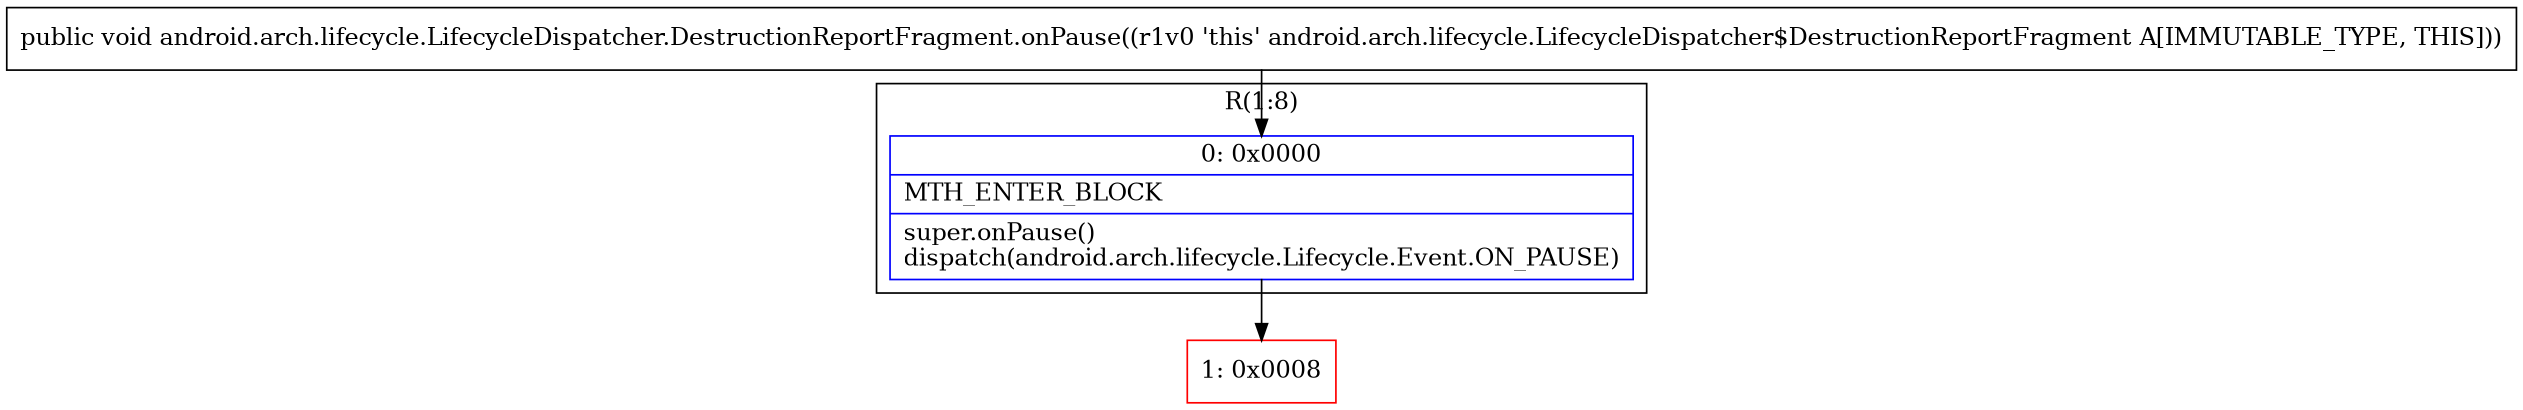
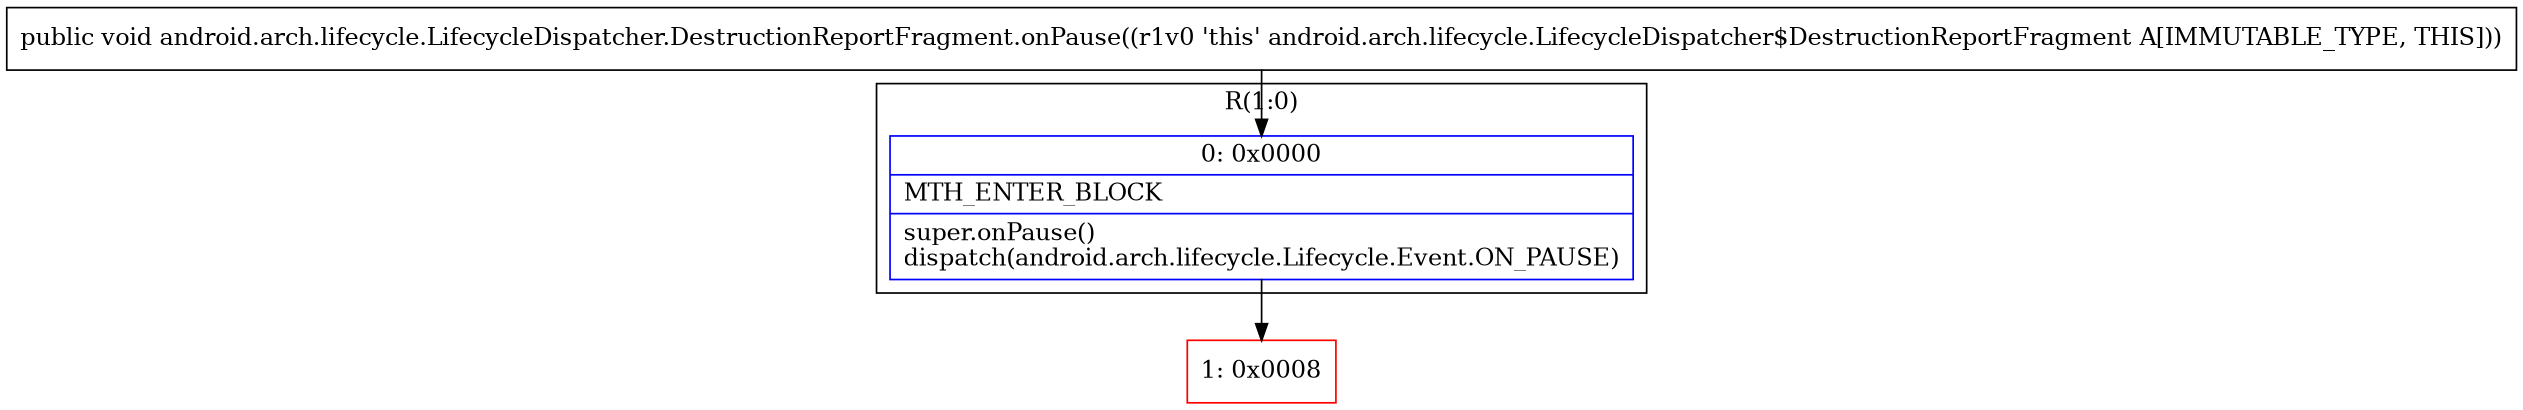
(1262, 103) -> (1262, 103)
